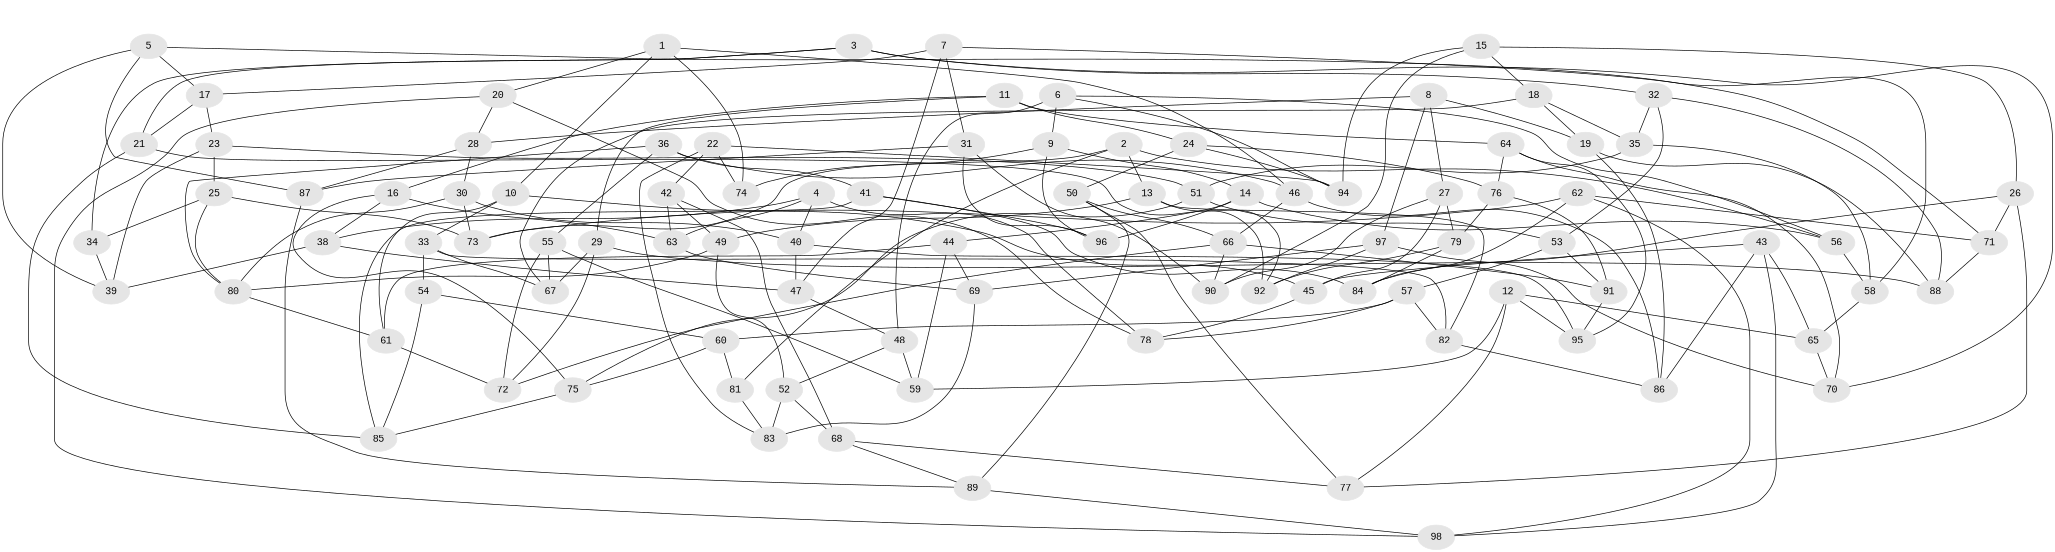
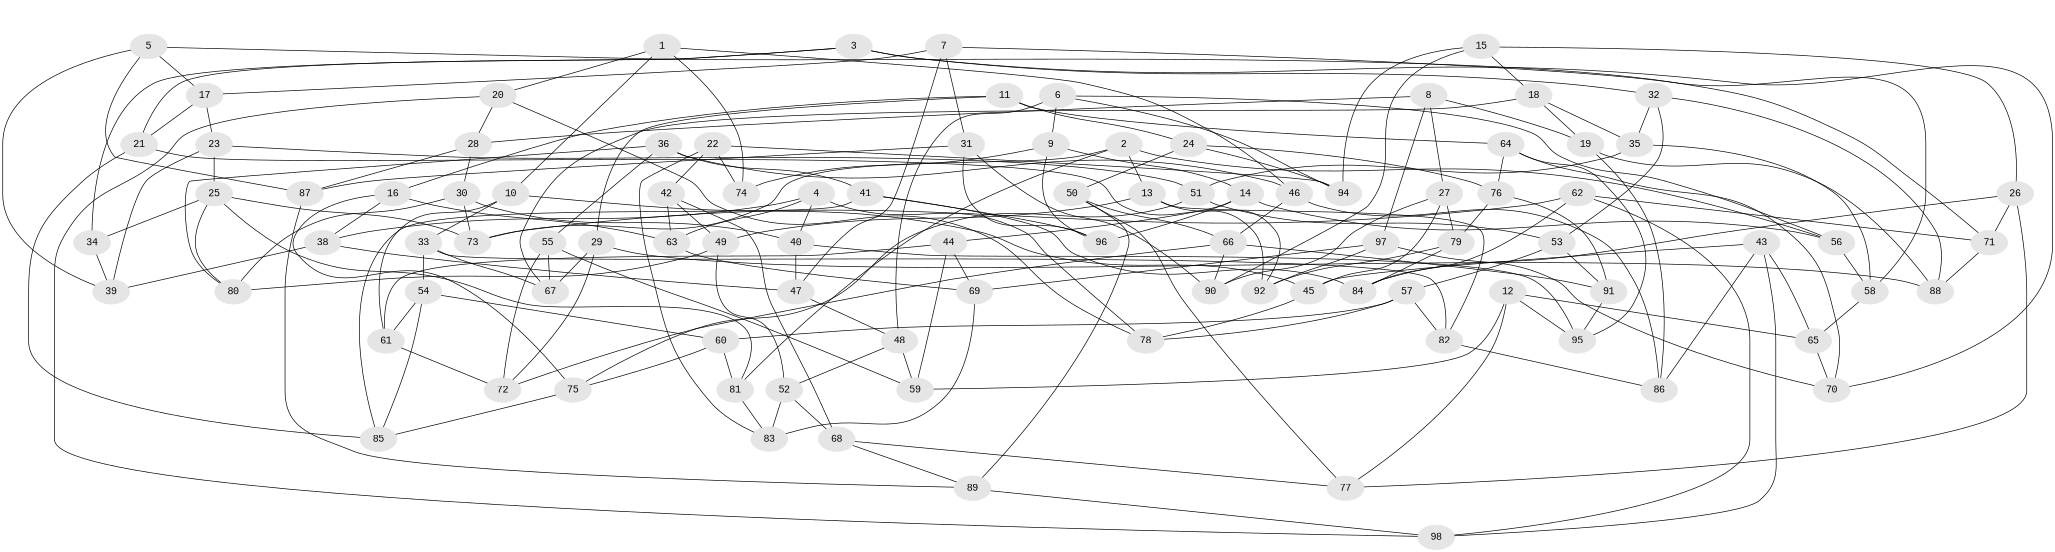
none -> (503, 298)
(310, 316) -> (405, 316)
